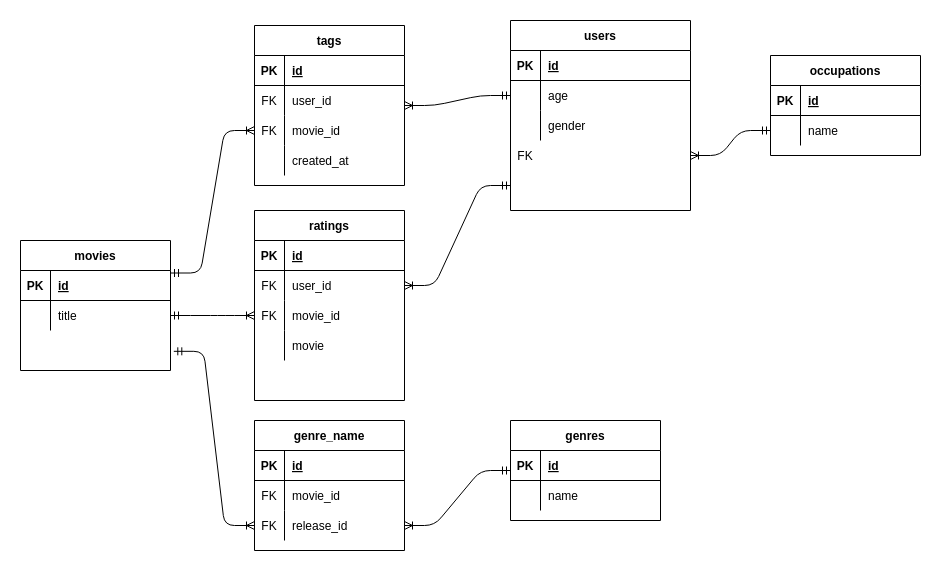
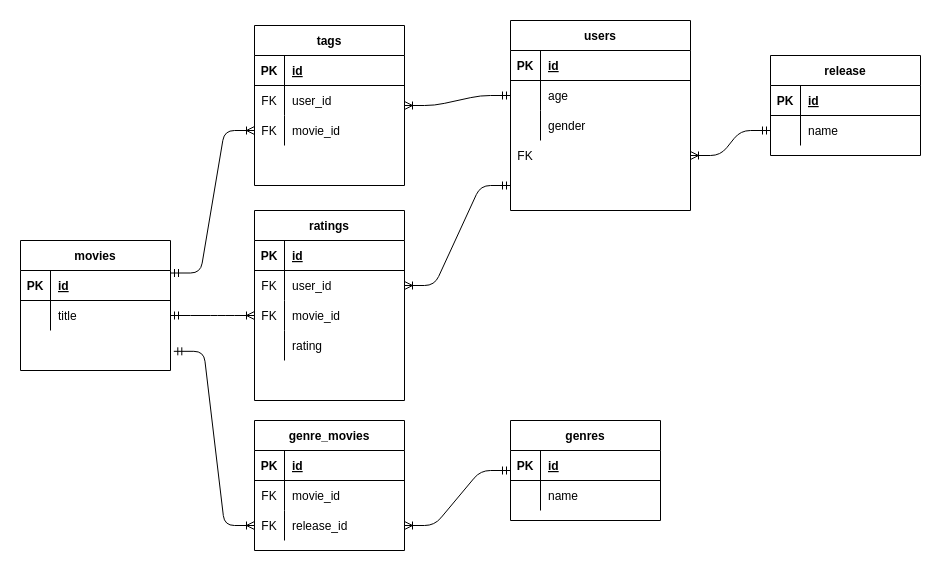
(845, 71) -> (845, 71)
(345, 161) -> none
(307, 346) -> (311, 346)
(329, 436) -> (329, 436)
